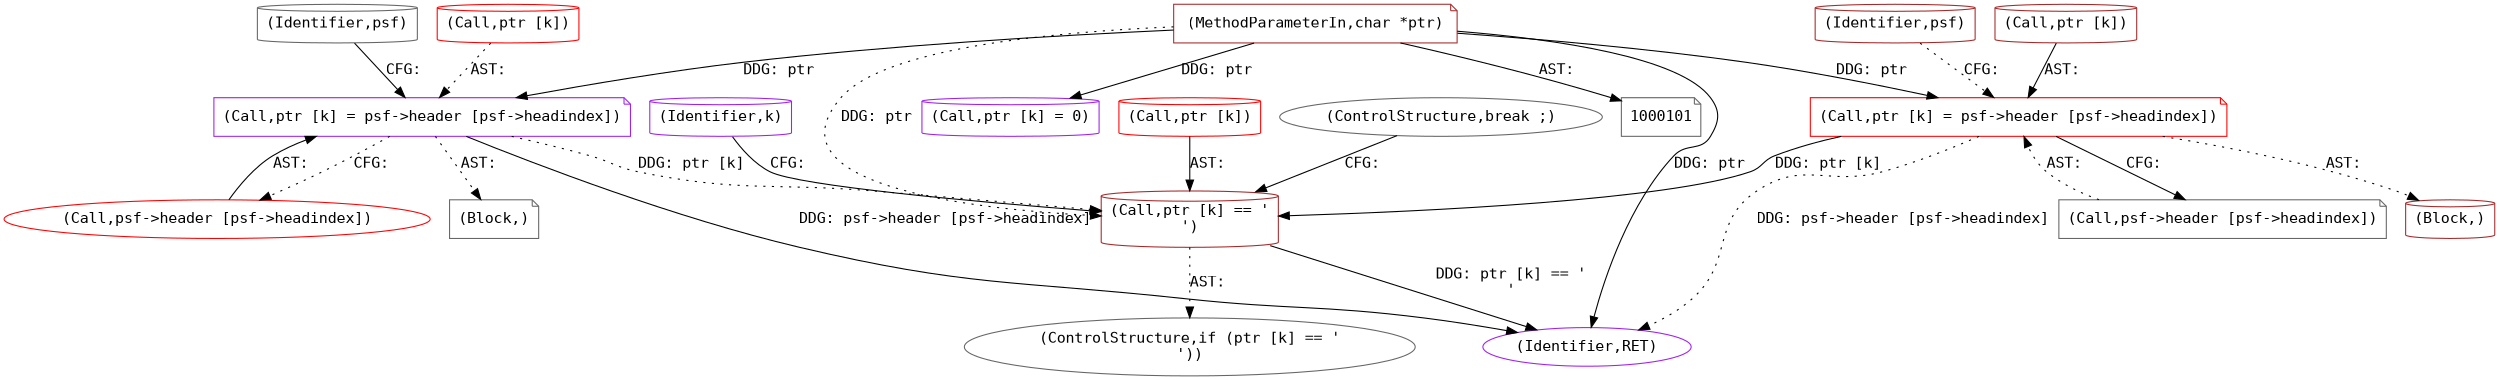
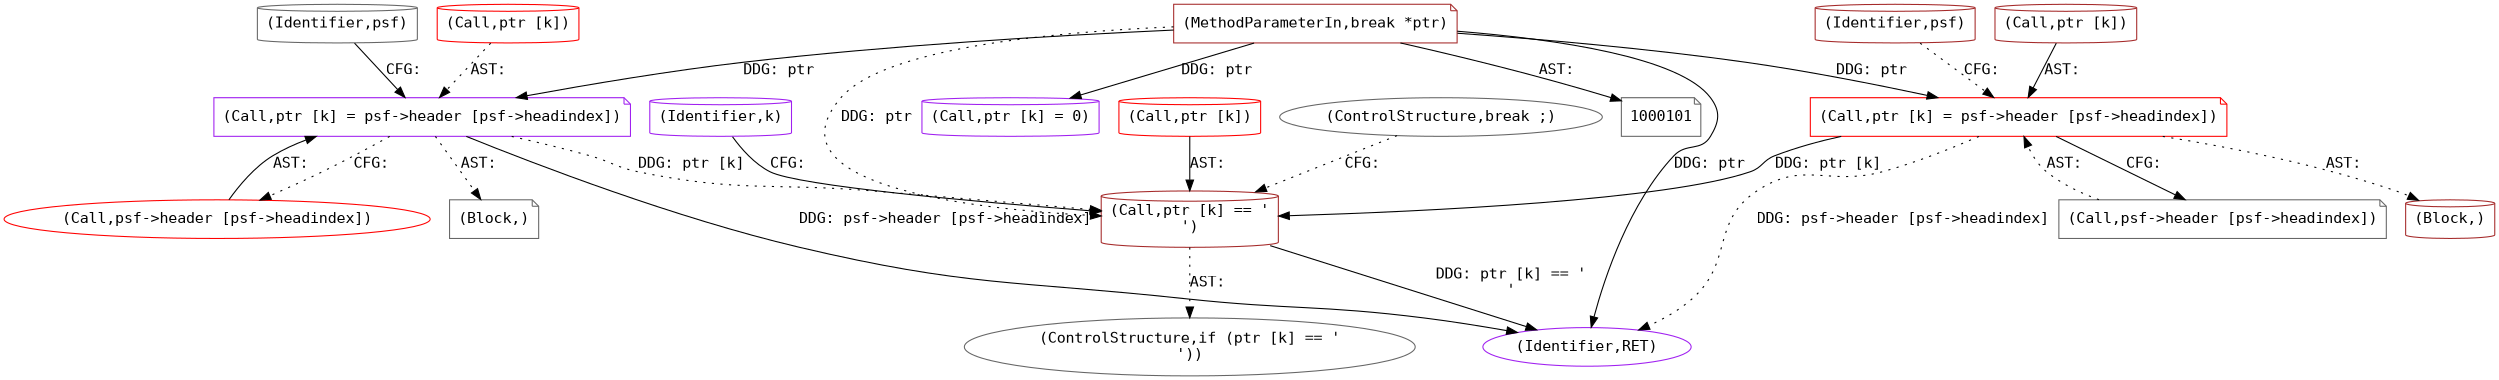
(1315, 24) -> (1315, 24)
(1331, 162) -> (1331, 162)
